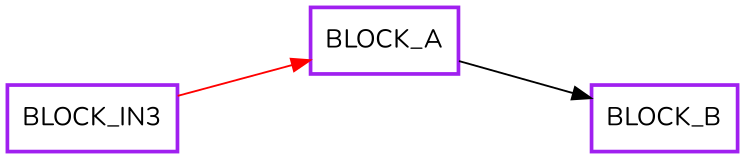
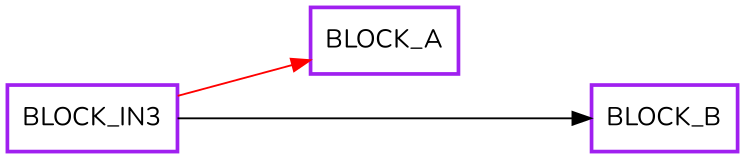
(516, 77) -> (375, 118)
